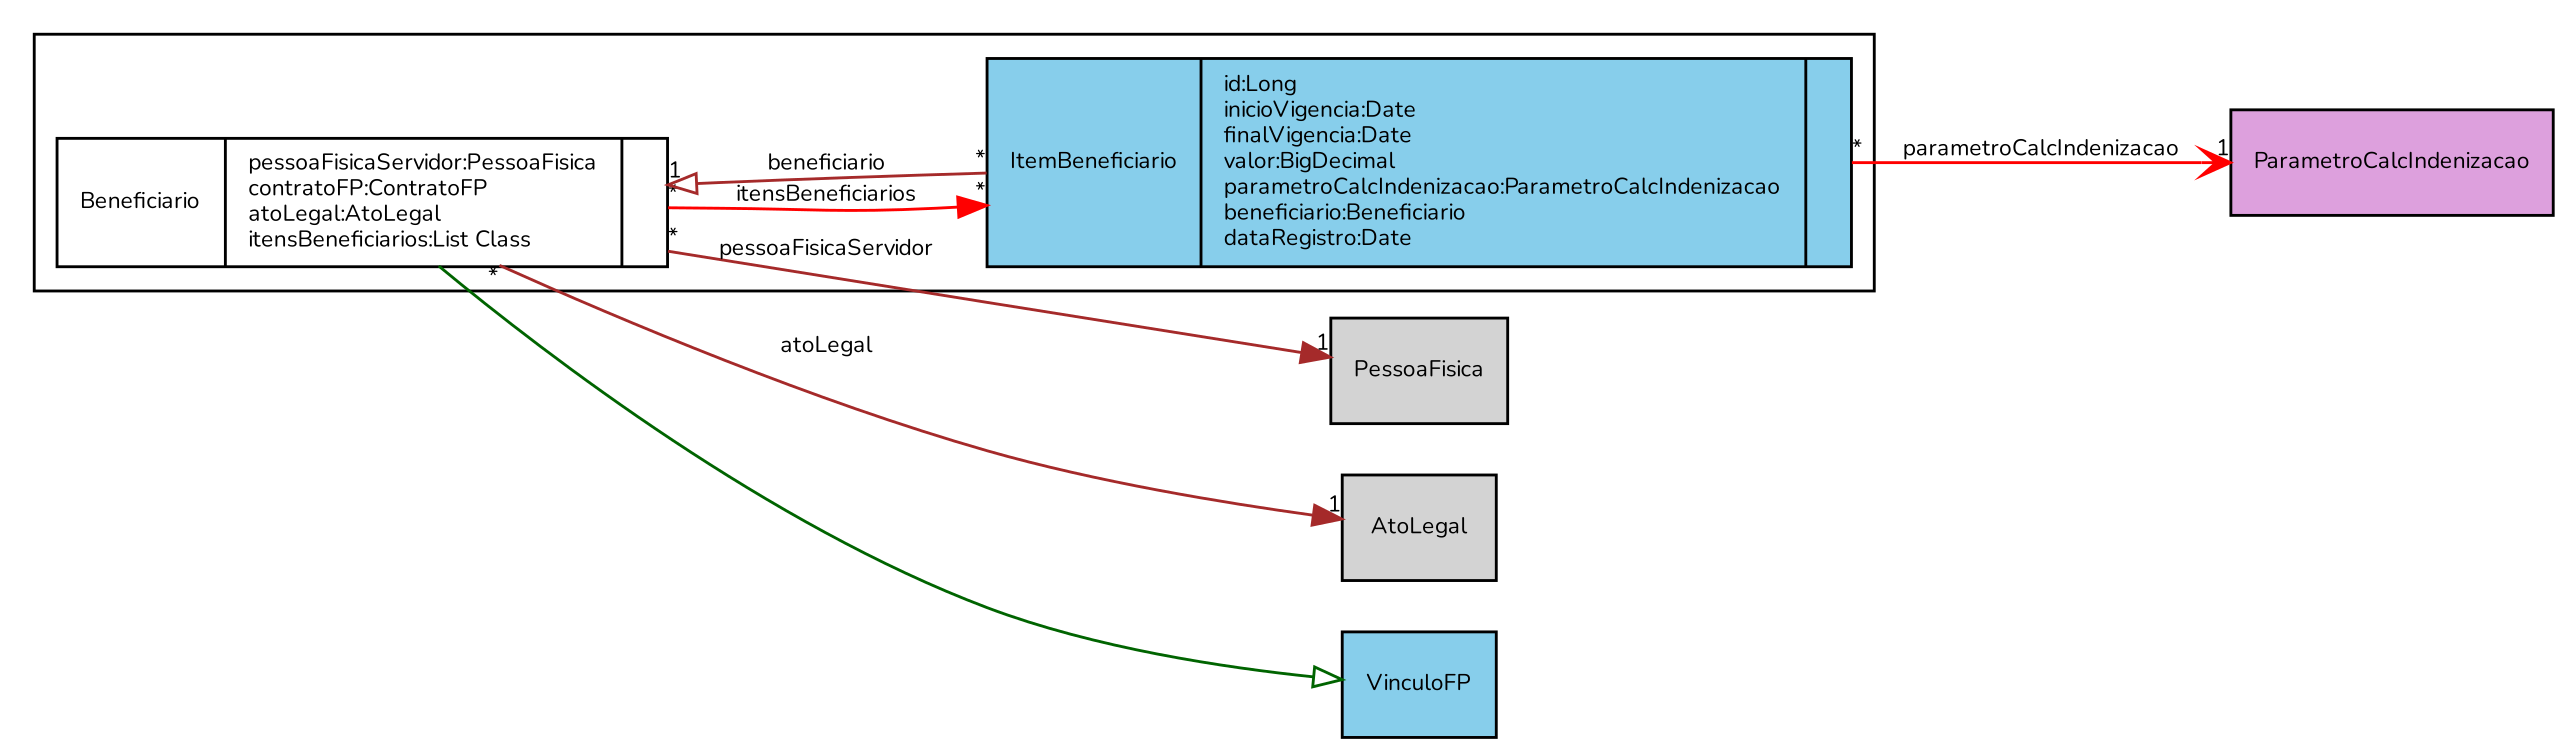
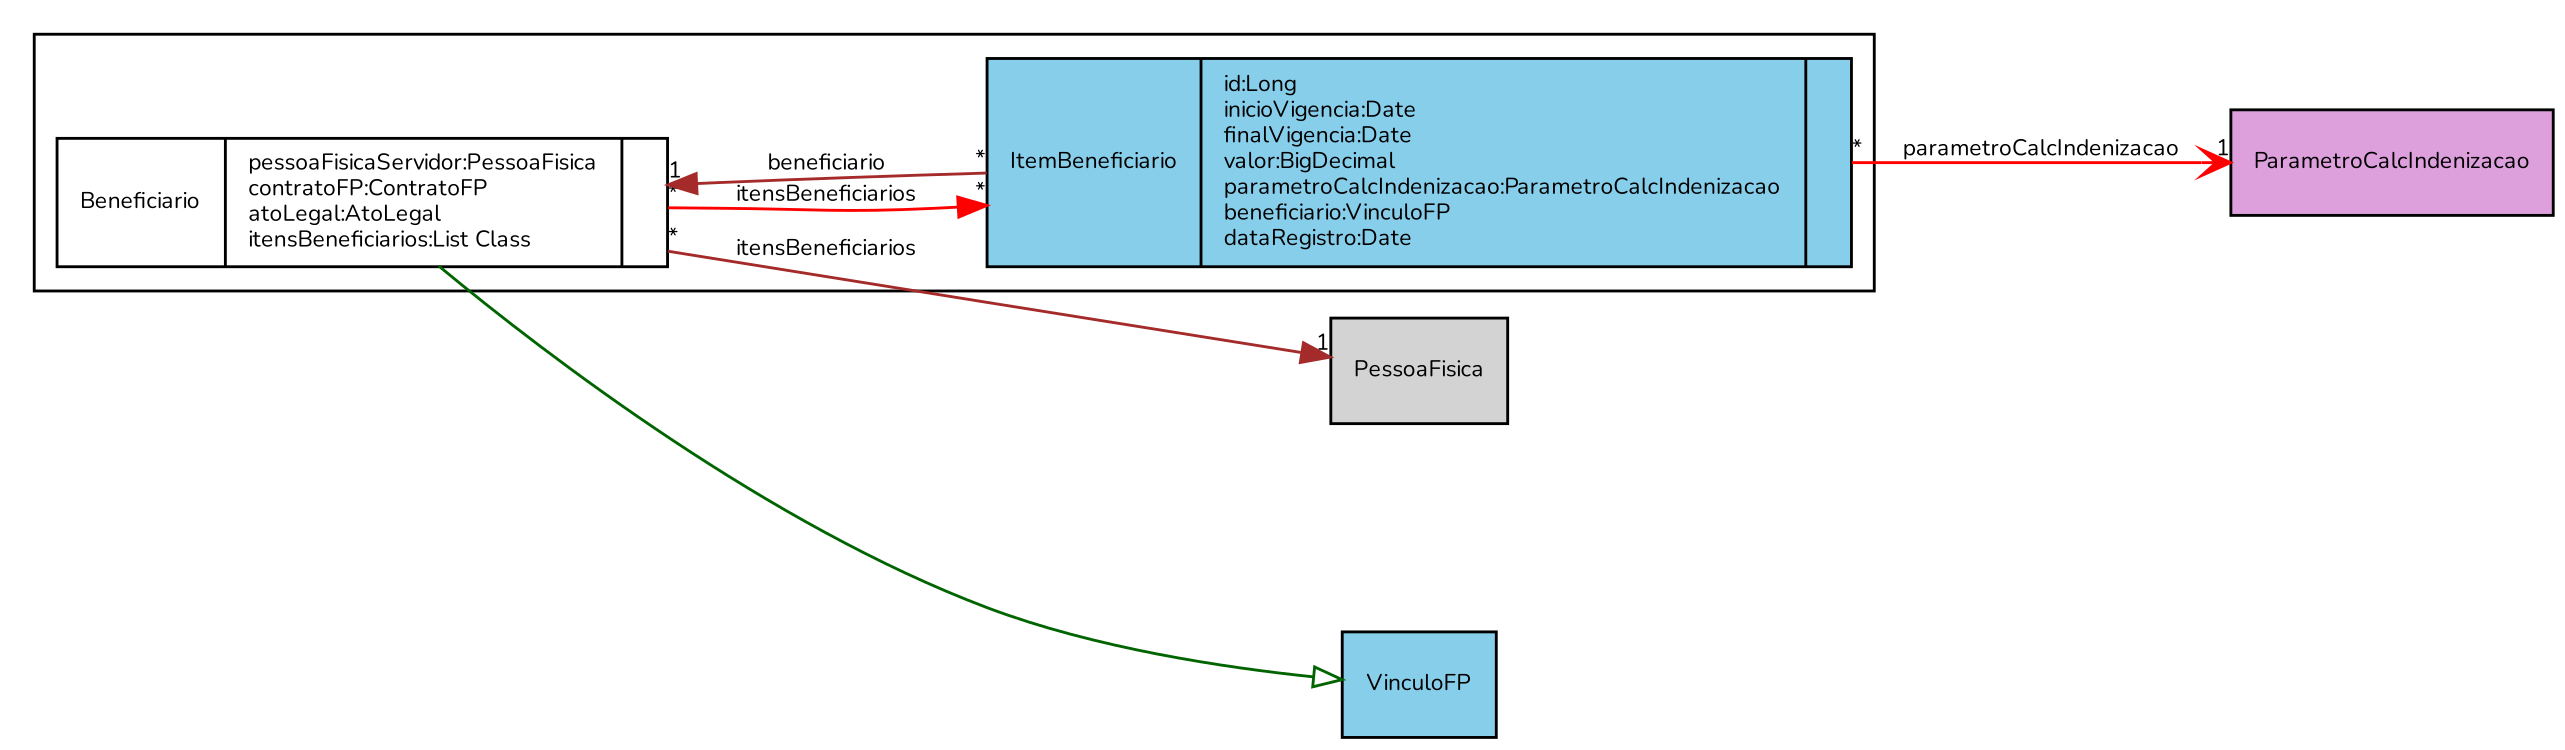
(842, 178) -> (842, 178)
(1345, 213) -> (1338, 213)
(827, 250) -> (827, 250)
(1419, 528) -> none
